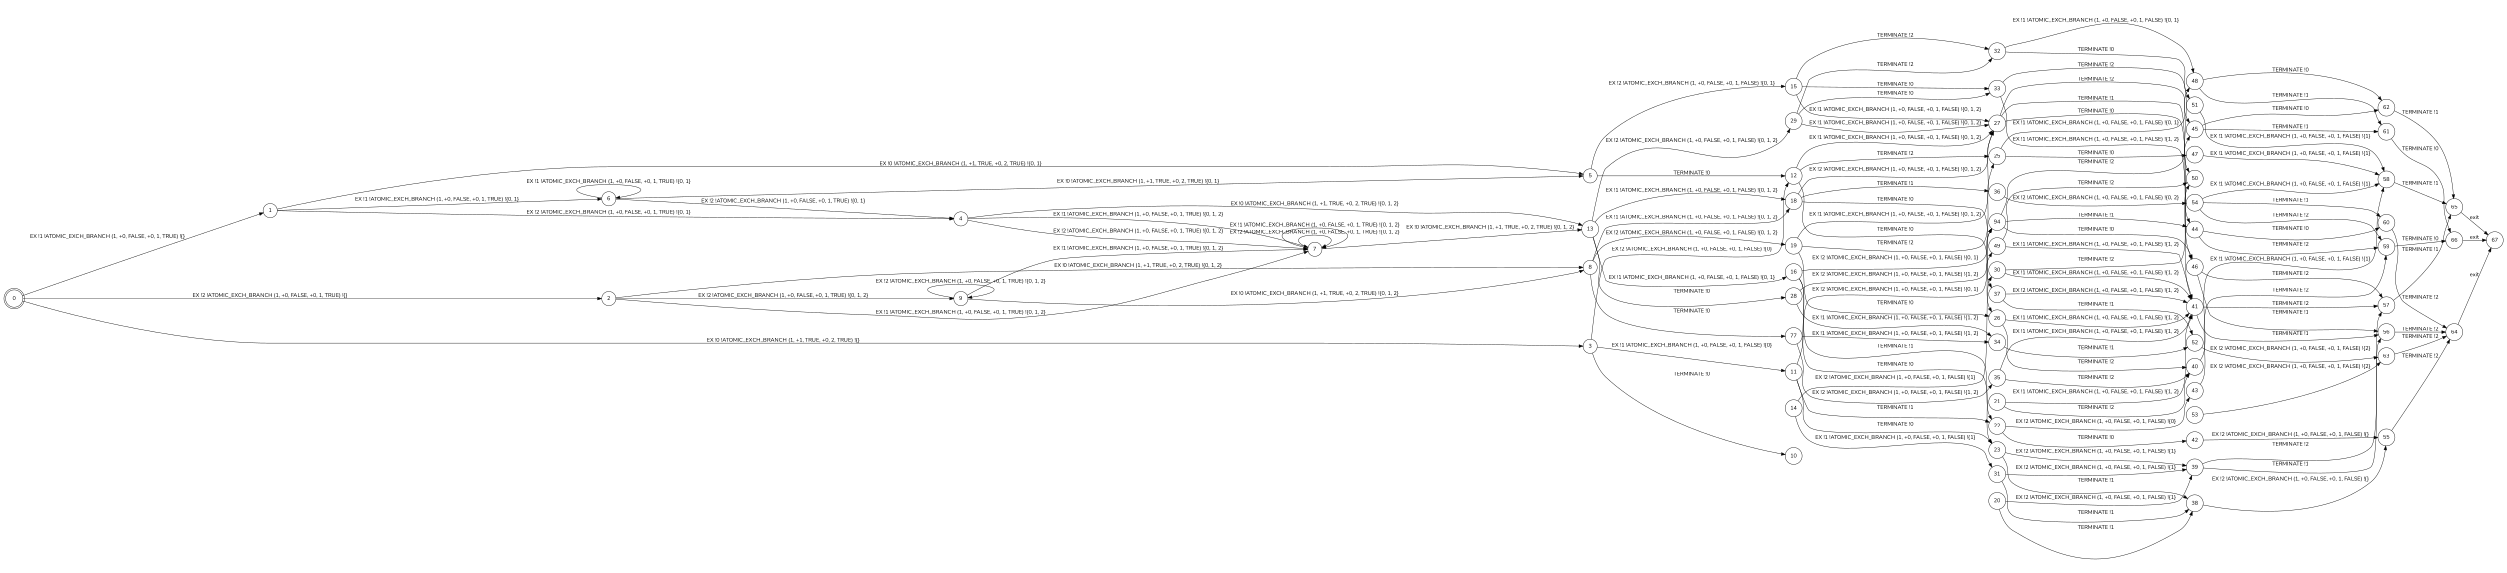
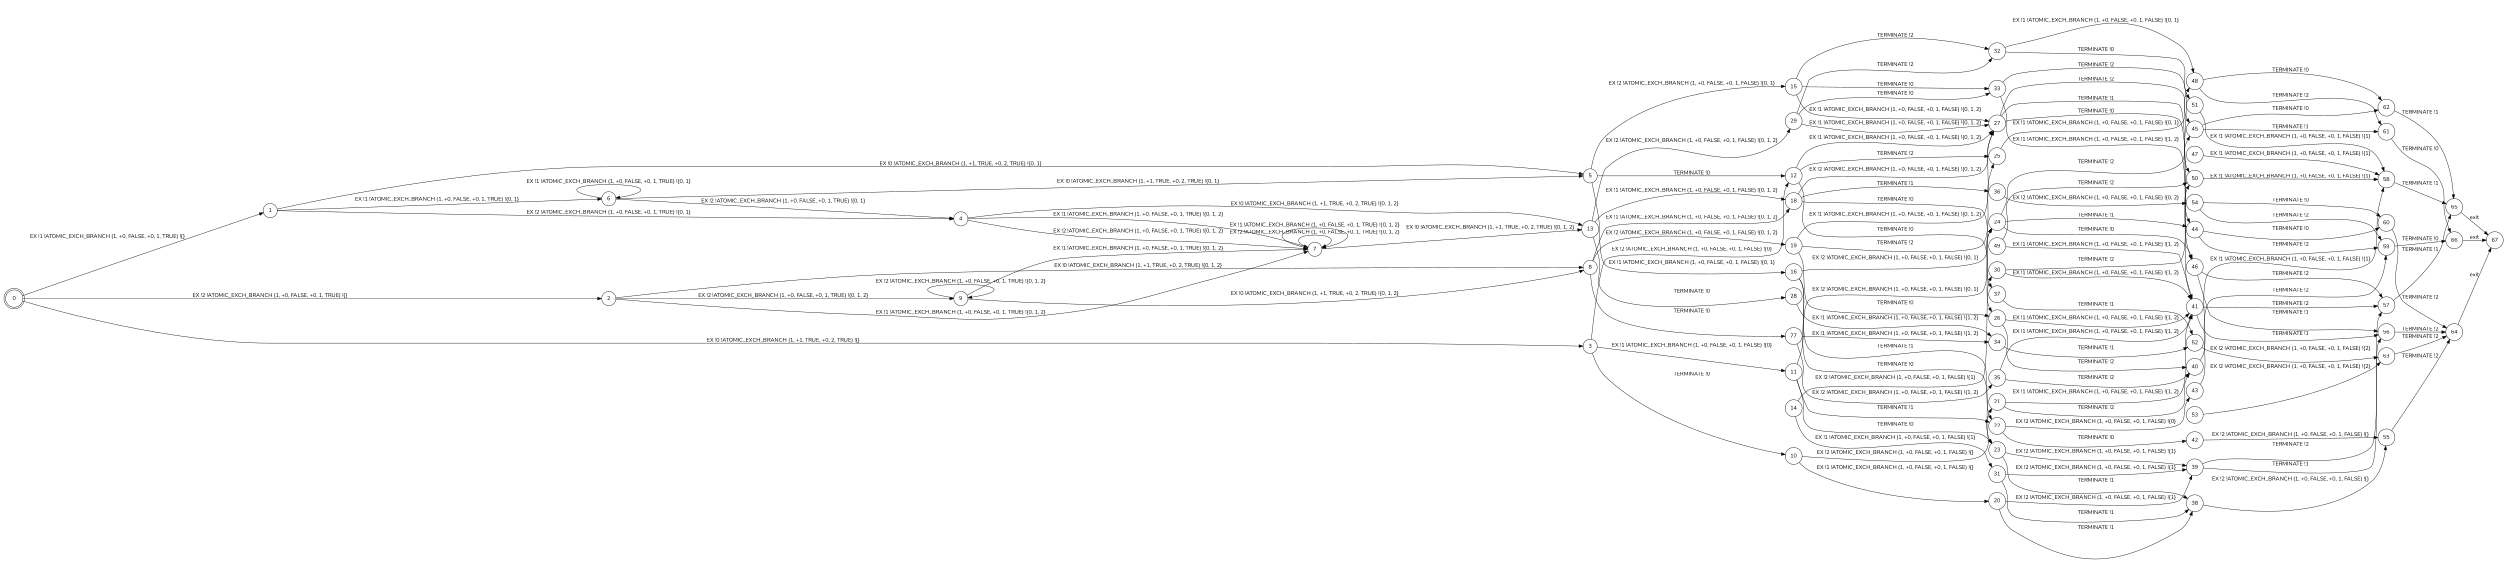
(2291, 95) -> (2291, 95)
(2094, 157) -> none
(2289, 191) -> (2289, 179)
(2291, 200) -> (2291, 200)
(1997, 222) -> (1997, 222)
(1902, 283) -> none
(1672, 287) -> (1651, 273)
(2095, 294) -> none
none -> (1915, 461)
none -> (1889, 495)
